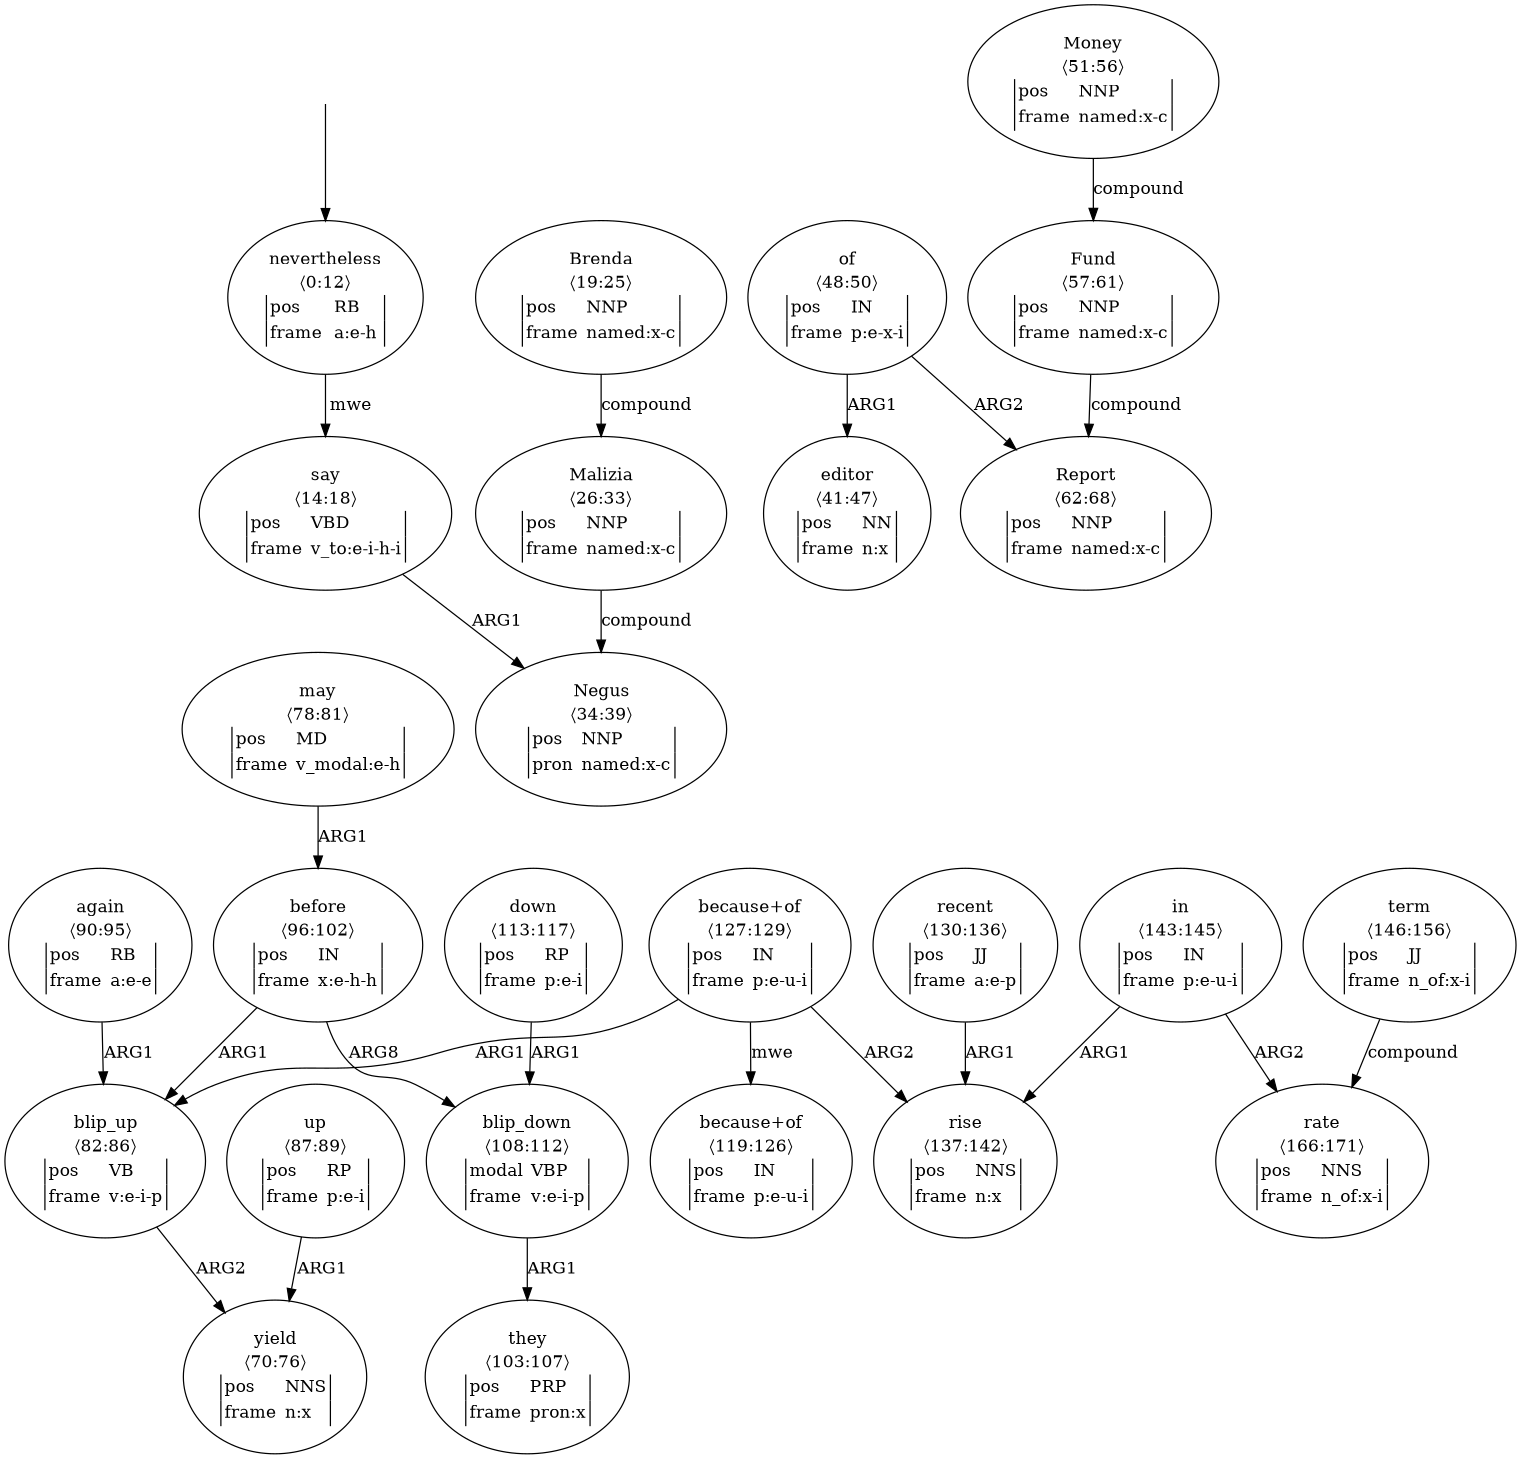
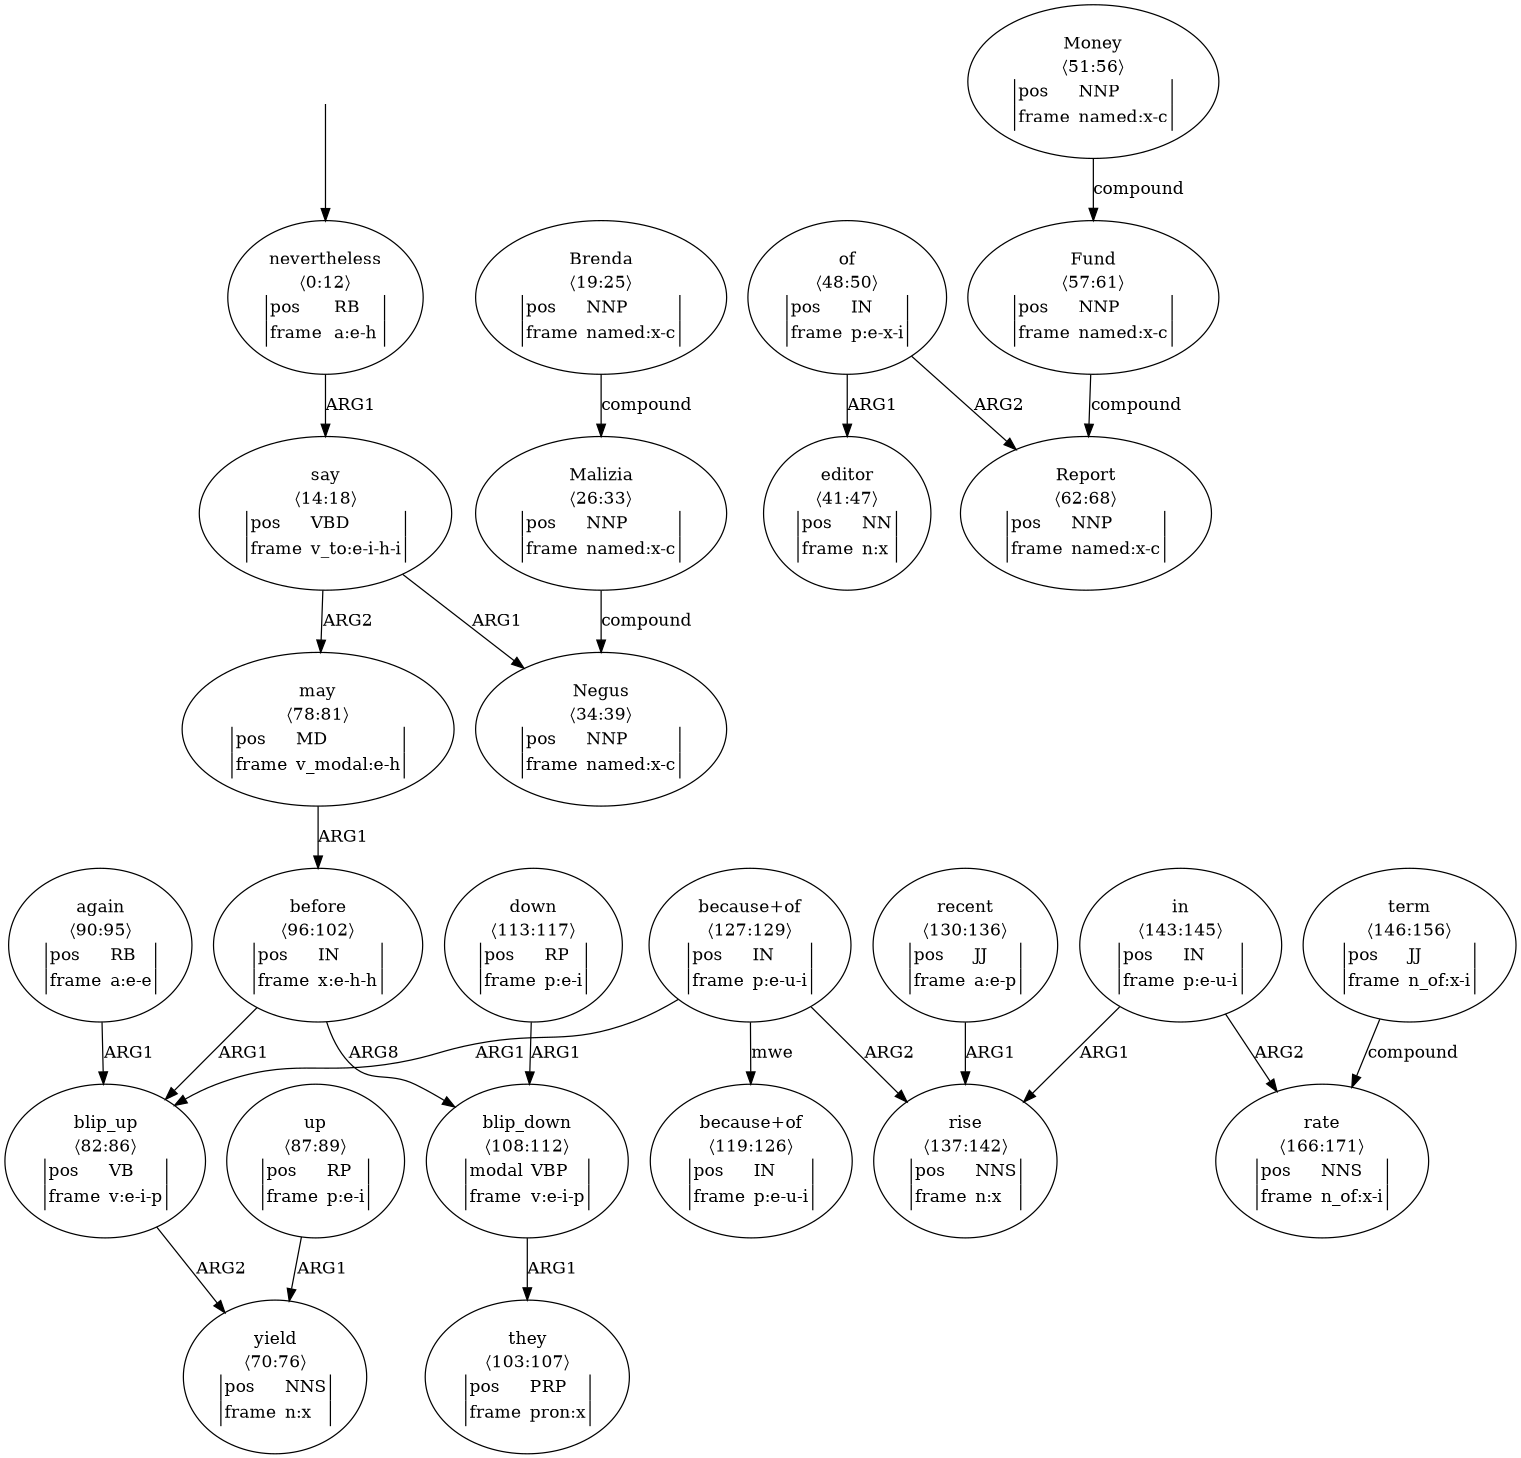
(351, 405) -> (351, 405)
none -> (322, 615)
(553, 765) -> (553, 765)
